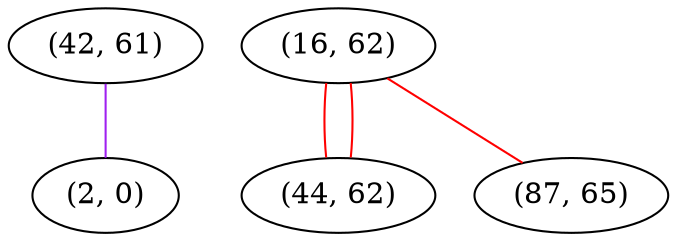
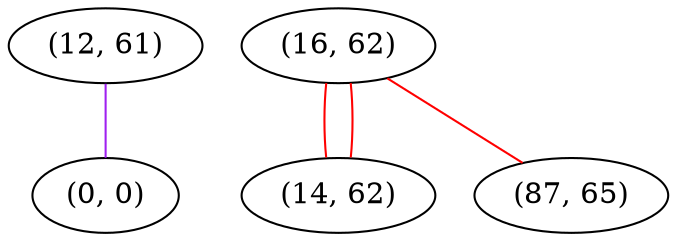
(106, 46) -> (106, 46)
(106, 195) -> (106, 195)
(338, 195) -> (338, 195)
